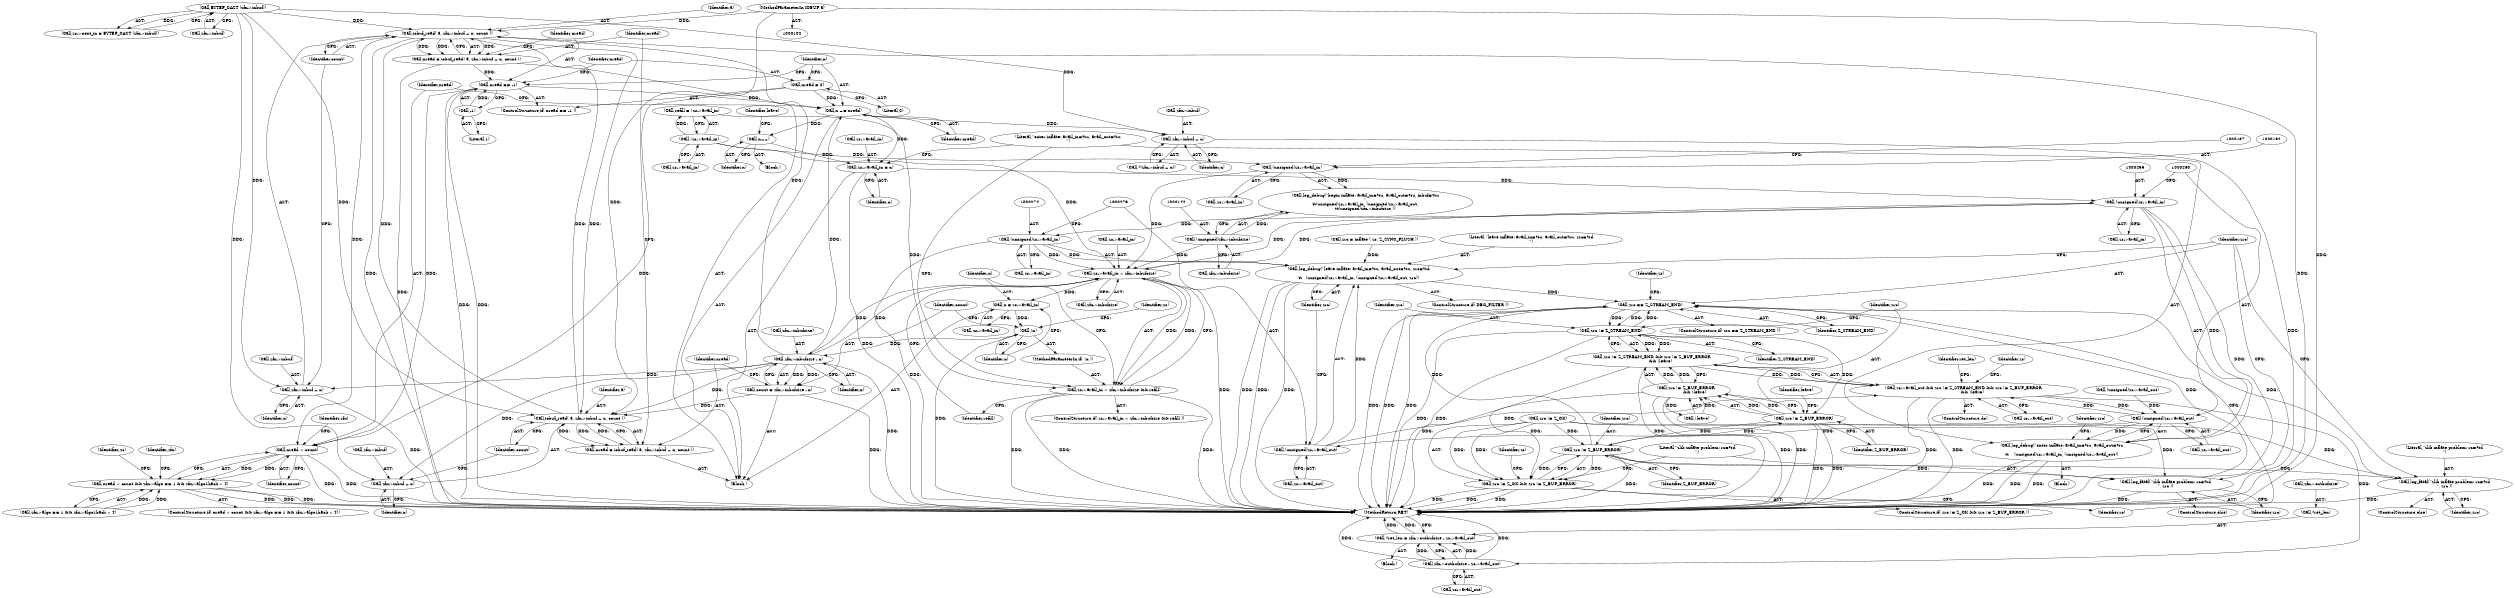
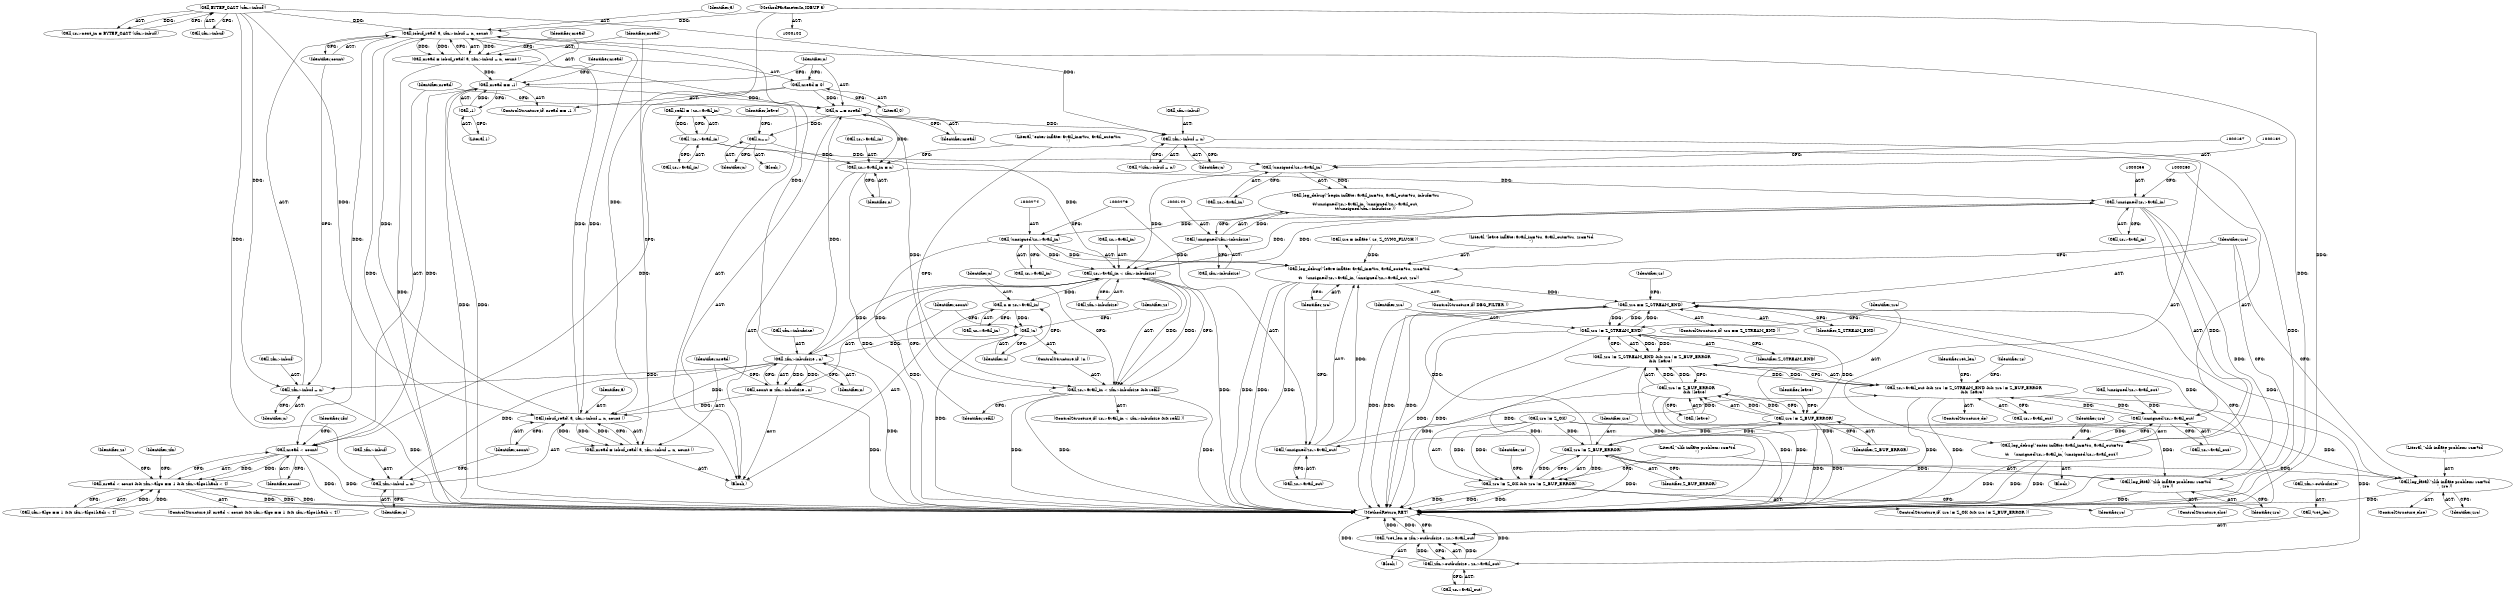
(1063, 359) -> (1063, 359)
(1673, 406) -> (1673, 406)
